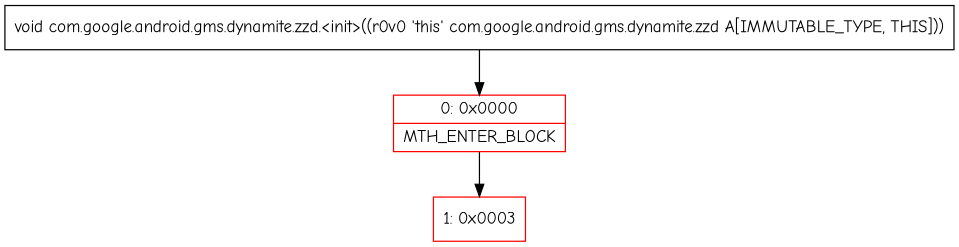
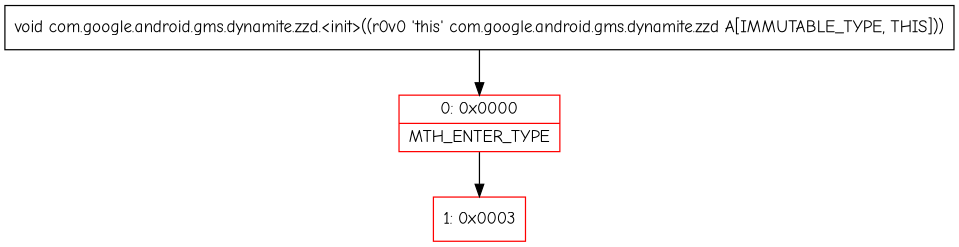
(479, 137) -> (479, 137)
